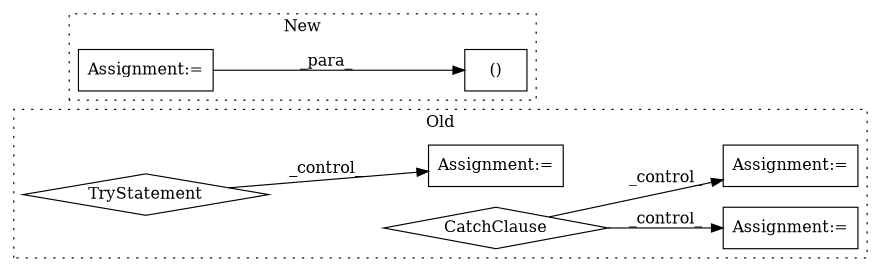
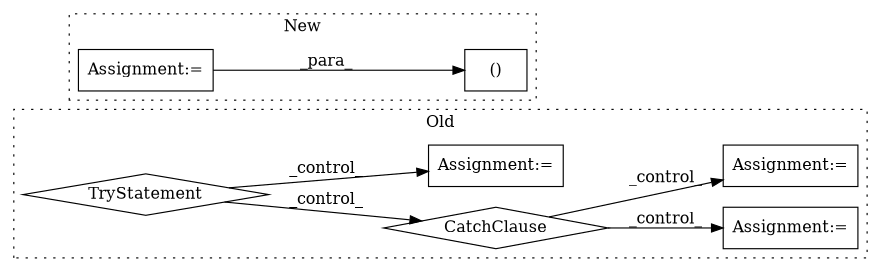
none -> (317, 211)
